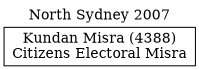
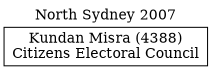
(100, 47) -> (106, 47)
